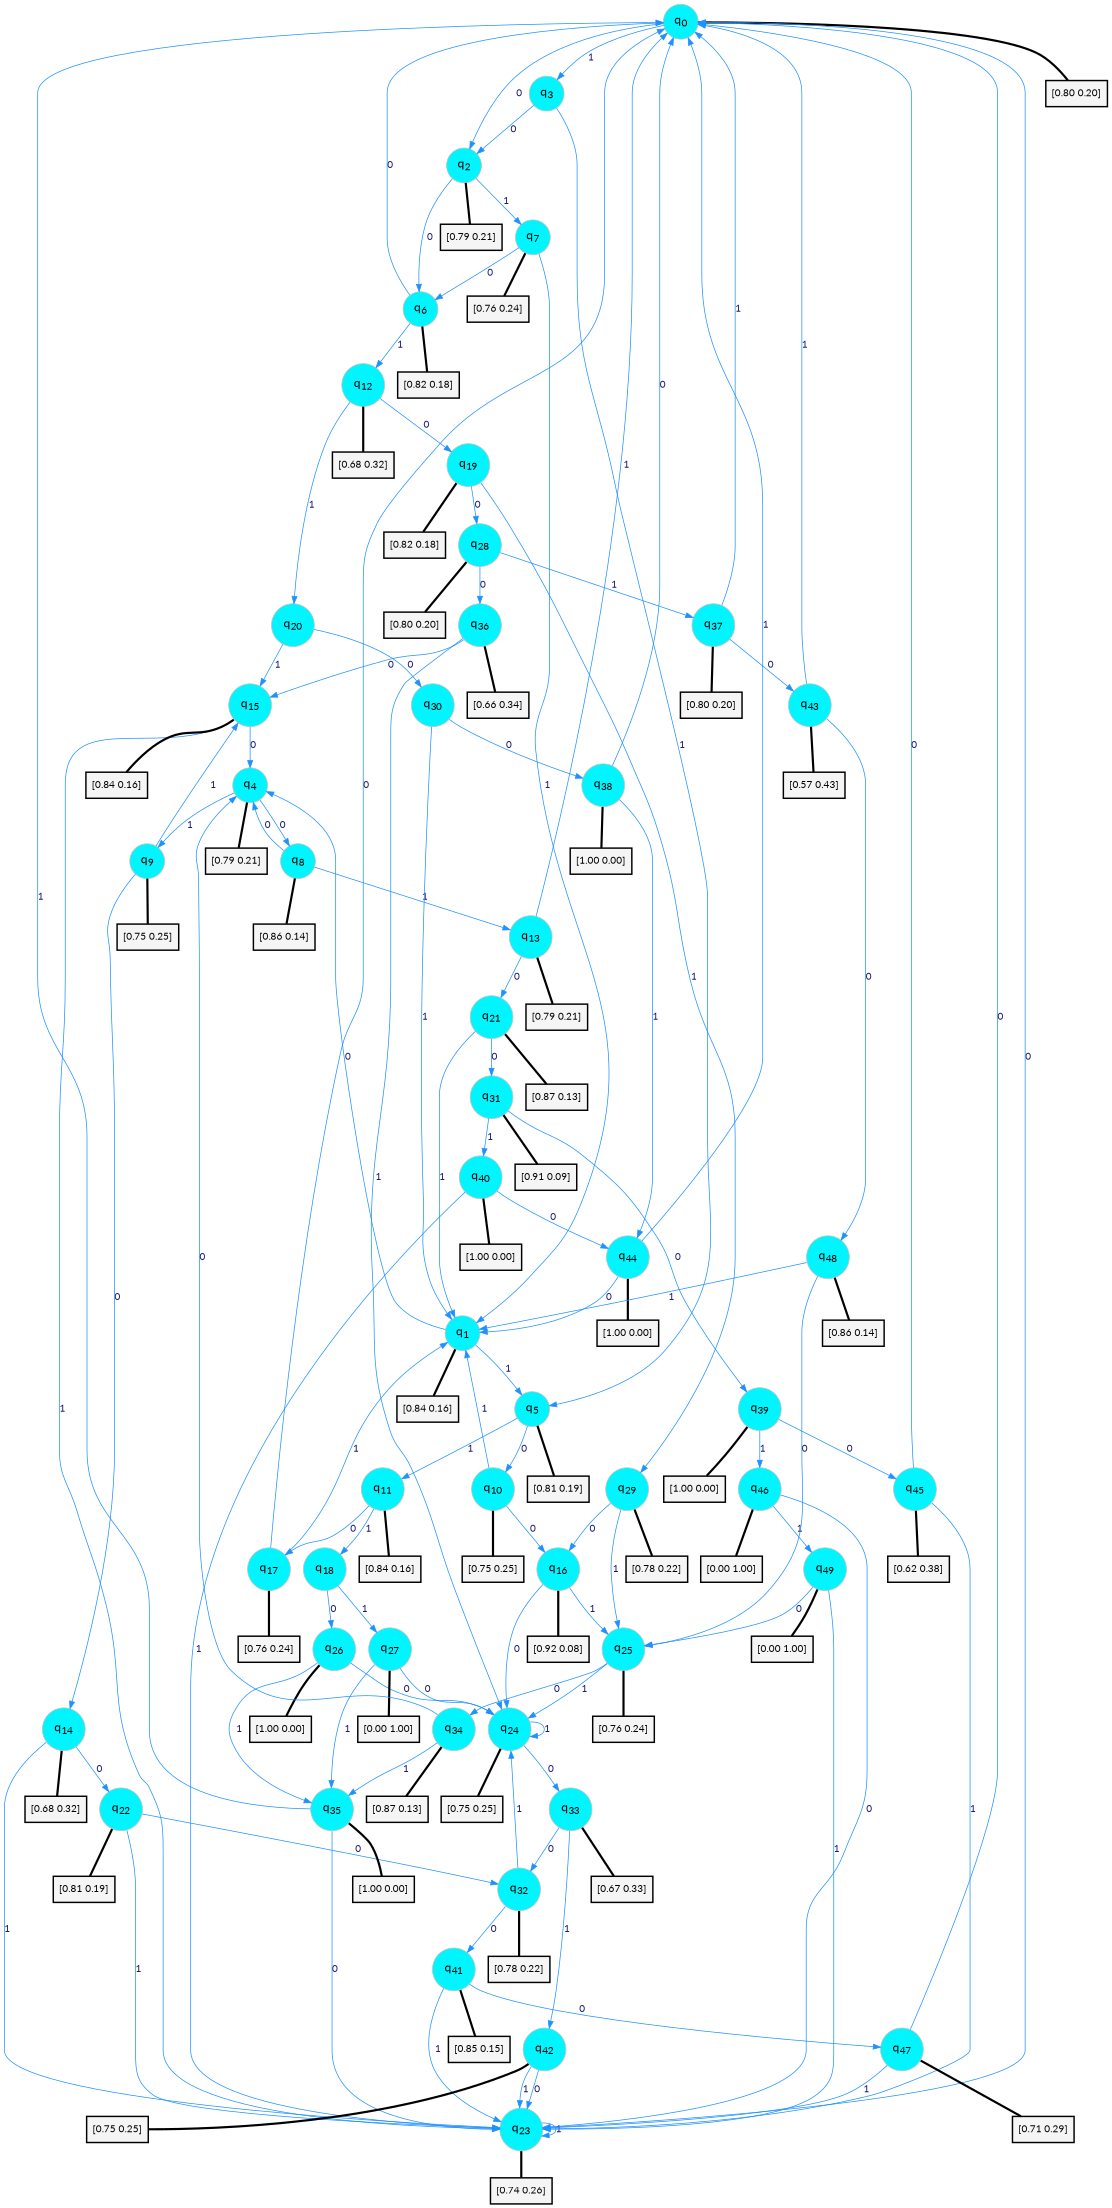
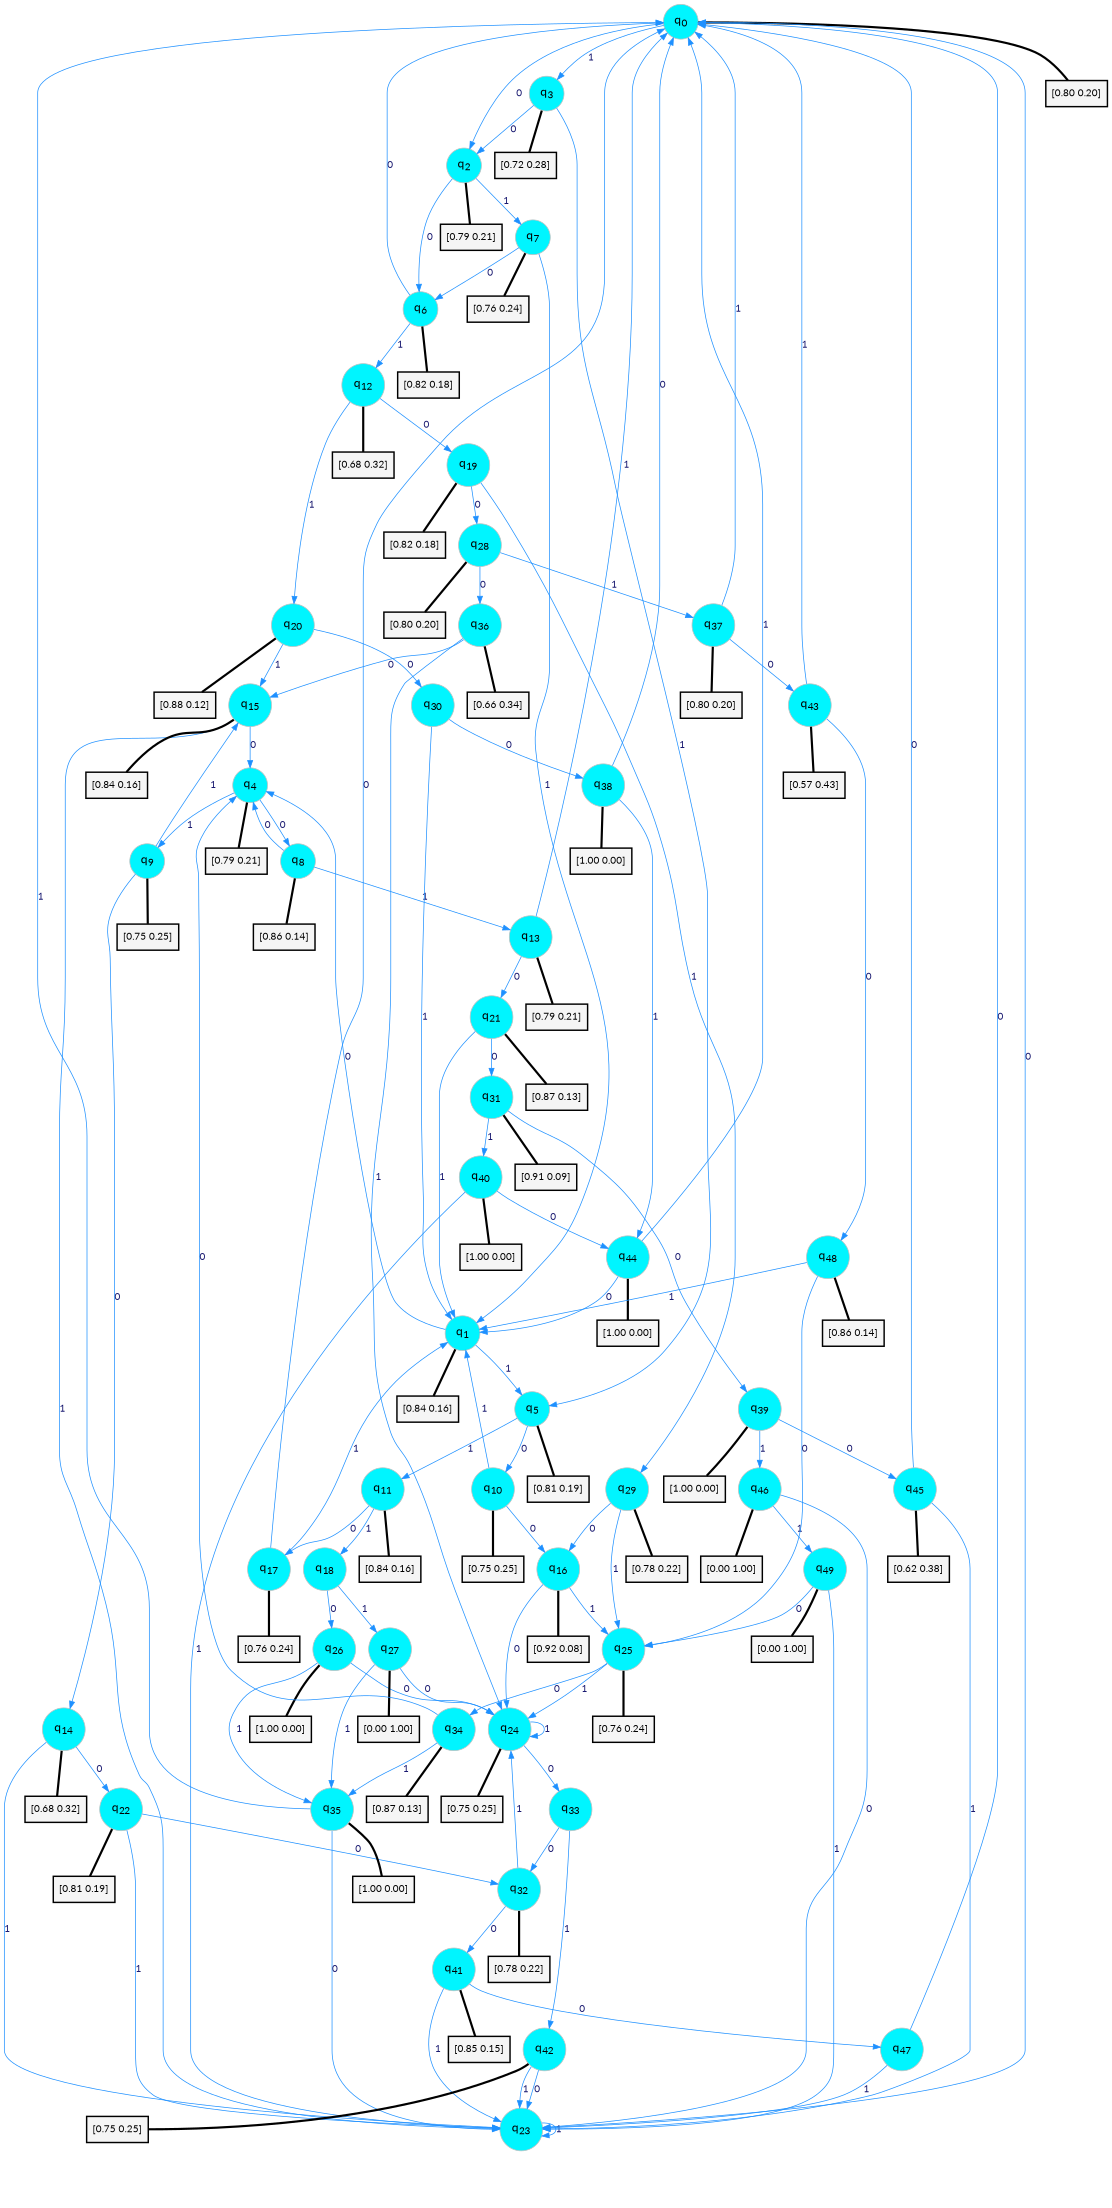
none -> (526, 165)
none -> (185, 705)
(622, 1889) -> none
(1043, 2129) -> none
(521, 2191) -> none
